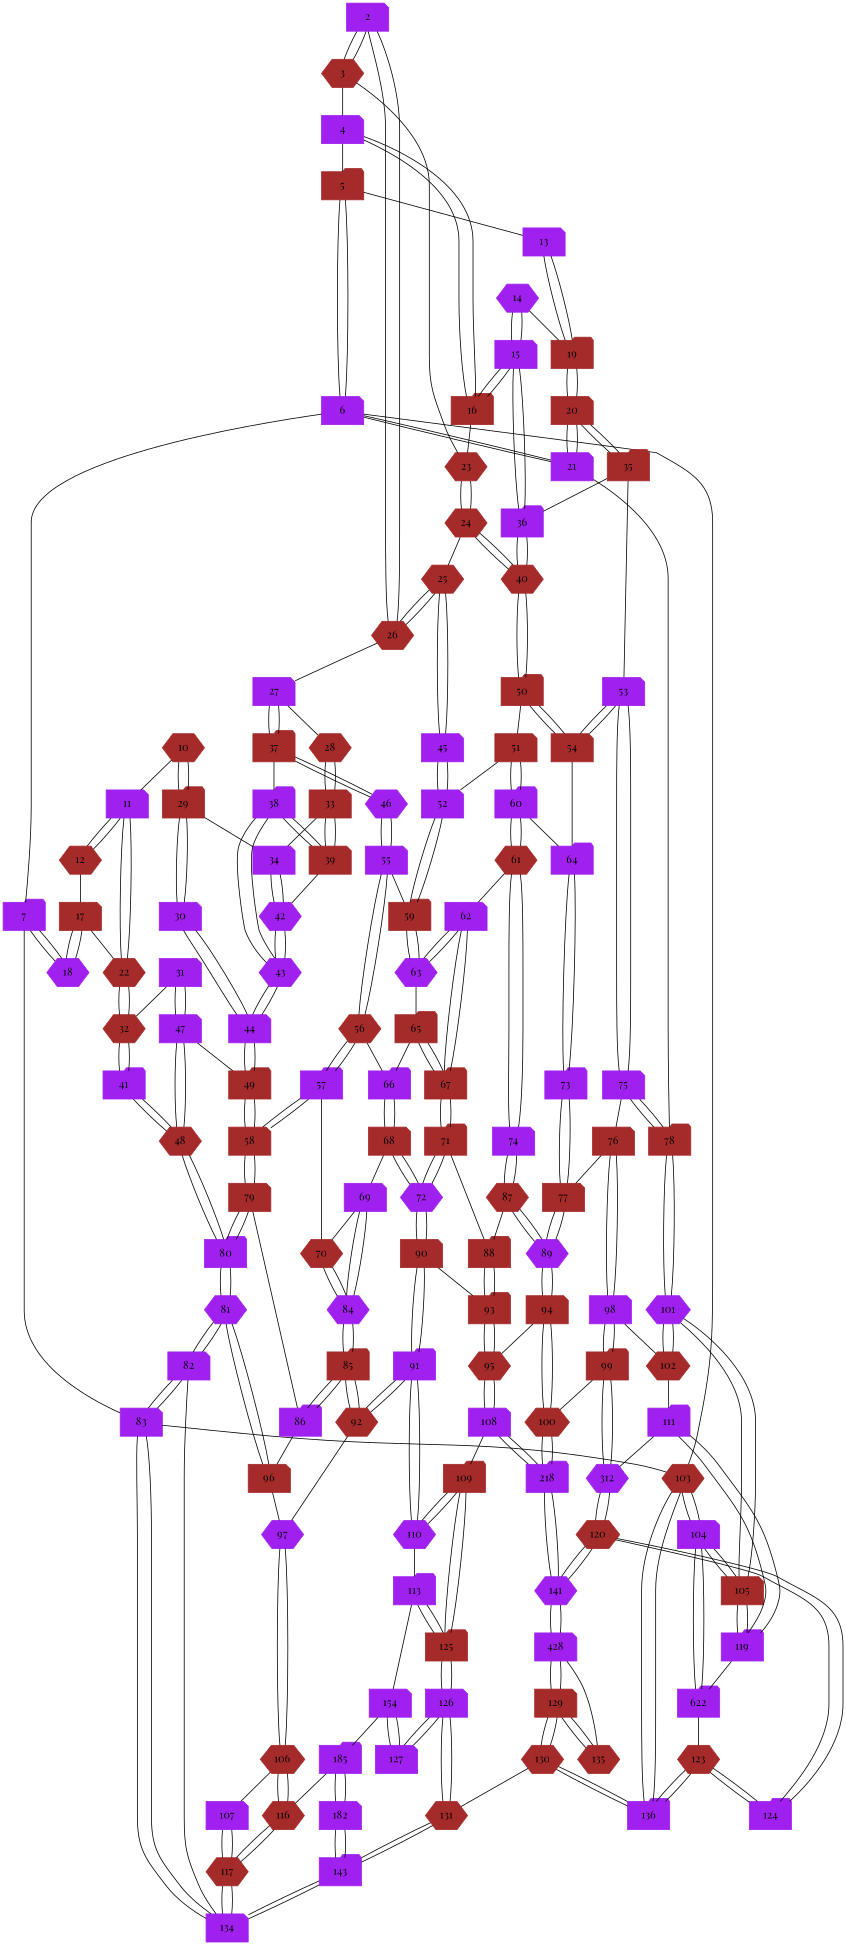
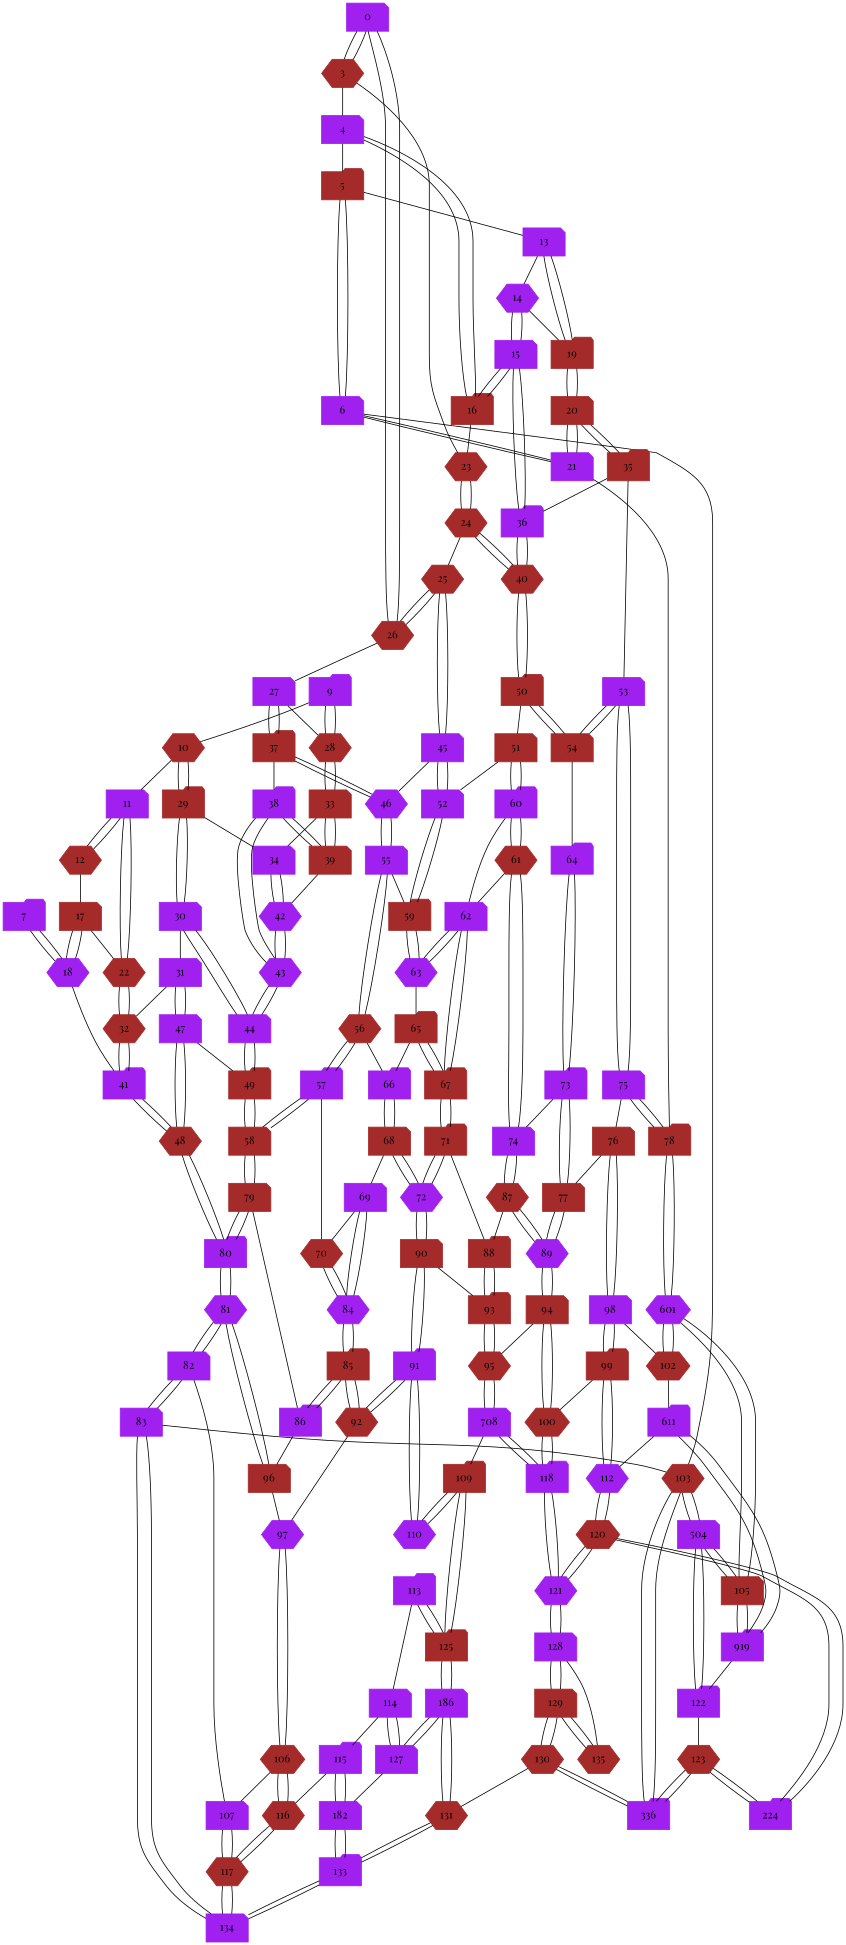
(368, 17) -> (368, 17)
none -> (531, 270)
(31, 552) -> none
none -> (330, 692)
none -> (414, 777)
(544, 832) -> (483, 858)
none -> (180, 945)
none -> (90, 1030)
none -> (540, 1113)
(24, 1194) -> none
(668, 1310) -> (668, 1310)
(489, 1422) -> (489, 1422)
(669, 1422) -> (669, 1422)
(547, 1478) -> (547, 1478)
(607, 1478) -> (607, 1478)
(699, 1535) -> (699, 1535)
(414, 1563) -> none
(556, 1591) -> (556, 1591)
(556, 1647) -> (556, 1647)
(742, 1647) -> (742, 1647)
(184, 1650) -> (214, 1590)
(390, 1703) -> (390, 1703)
(446, 1703) -> (446, 1703)
(699, 1703) -> (699, 1703)
(340, 1759) -> (340, 1759)
none -> (368, 1788)
(649, 1816) -> (649, 1816)
(770, 1816) -> (770, 1816)
(340, 1872) -> (340, 1872)
